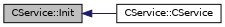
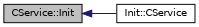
(169, 14) -> (156, 14)
